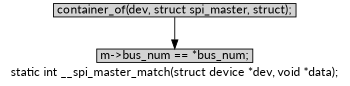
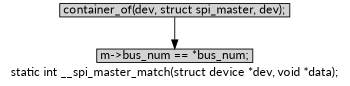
(175, 10) -> (175, 10)
